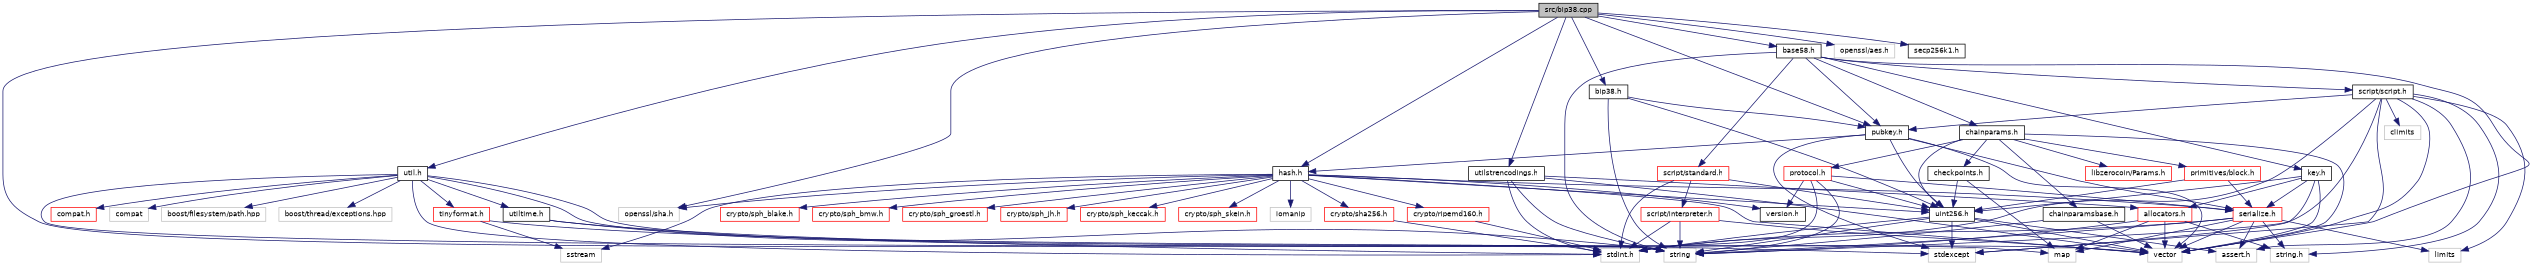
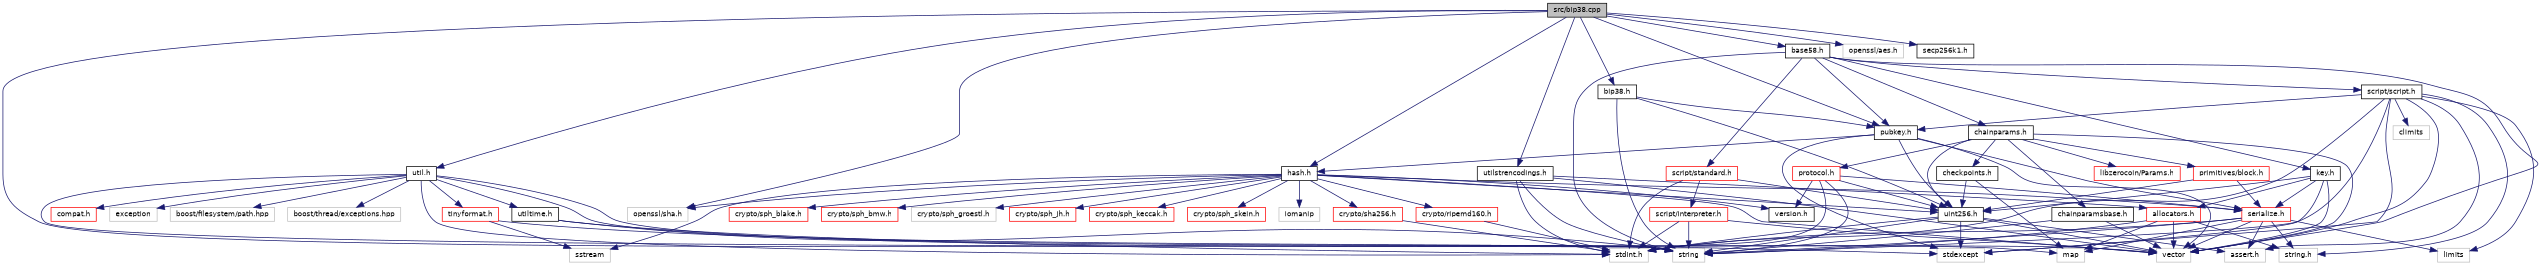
(129, 214) -> (133, 214)
(945, 214) -> (954, 214)
